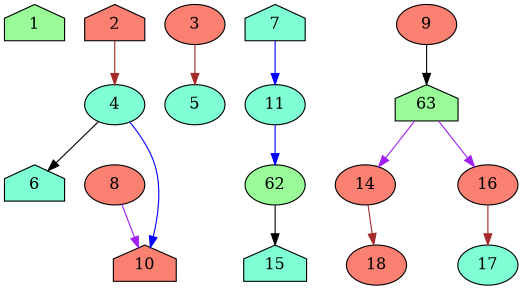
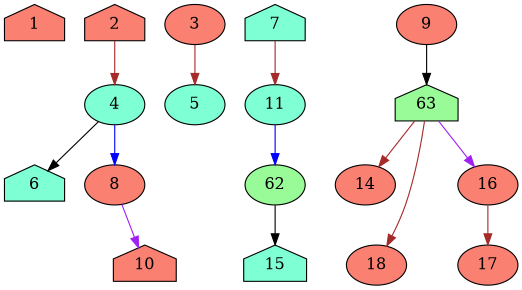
(35, 25) -> (35, 25)
(275, 57) -> (275, 57)
(400, 140) -> (400, 140)
(157, 176) -> (115, 139)
(370, 219) -> (413, 180)
(488, 265) -> (488, 265)
